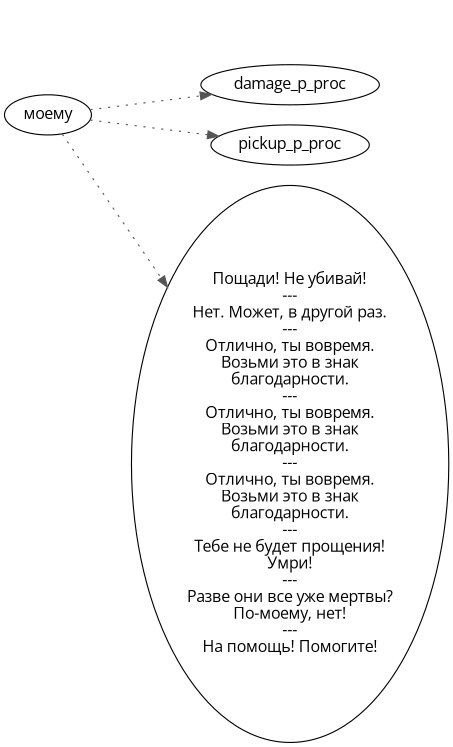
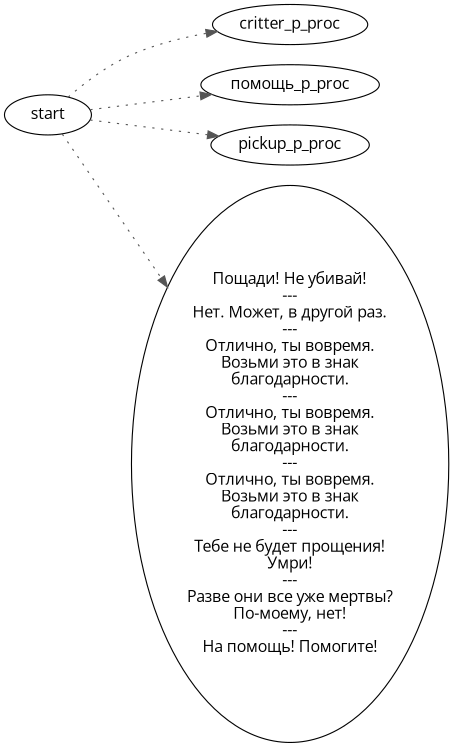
none -> (290, 25)
(290, 85) -> (290, 85)
(48, 115) -> (48, 115)
